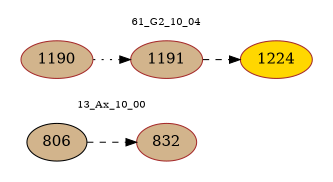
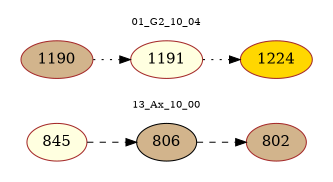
(167, 22) -> (167, 22)
(167, 60) -> (167, 60)
(216, 60) -> (216, 60)
none -> (57, 142)
(167, 142) -> (276, 142)
